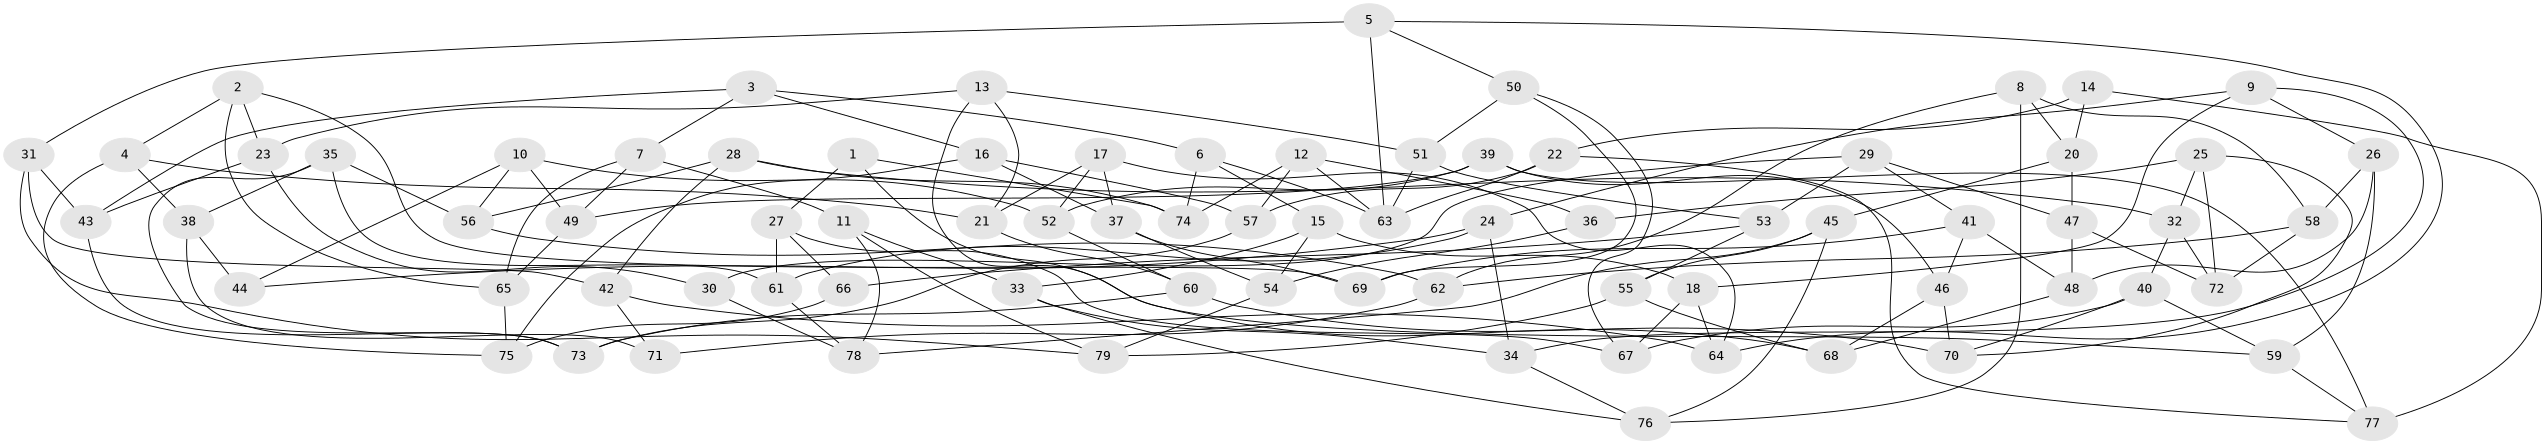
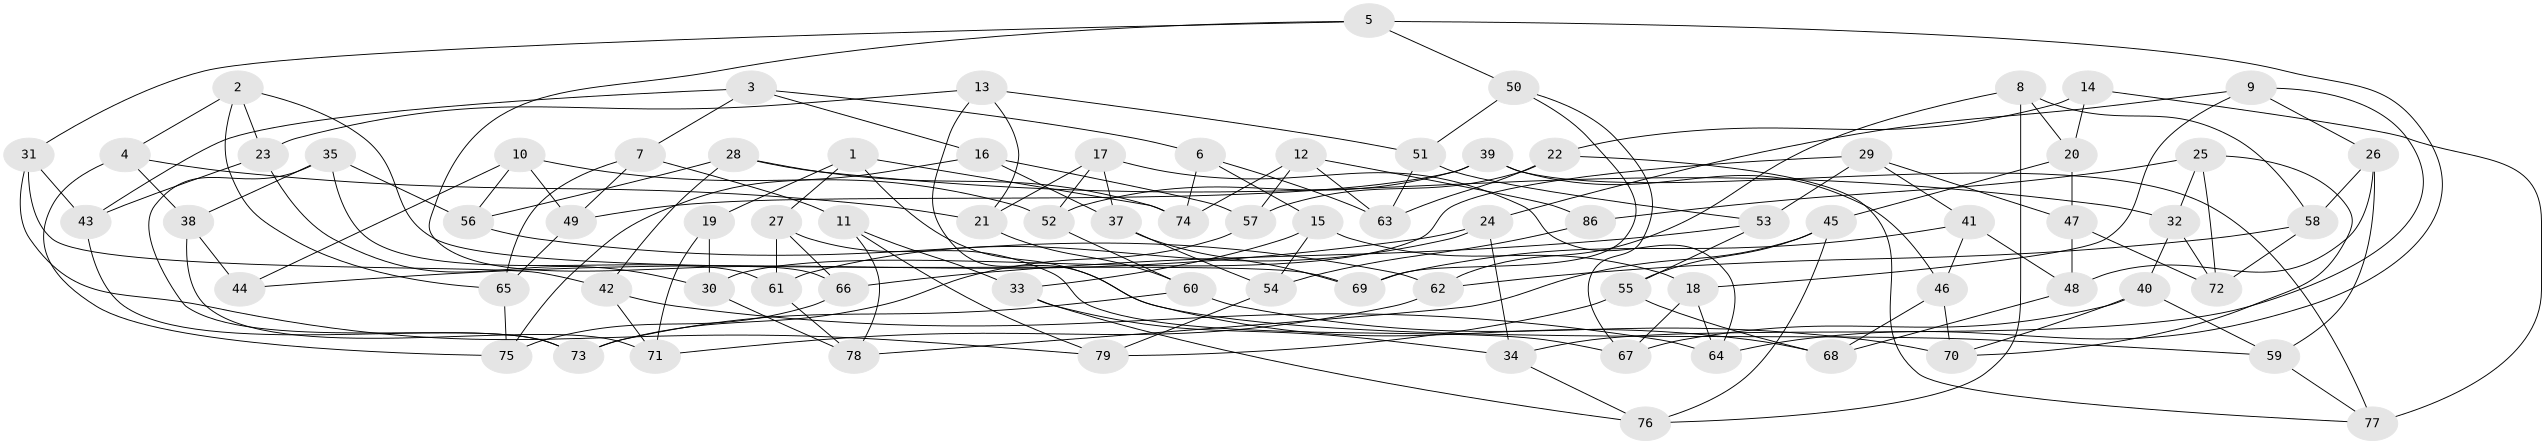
(1377, 121) -> (648, 81)
none -> (709, 222)
(1590, 222) -> (1590, 222)
